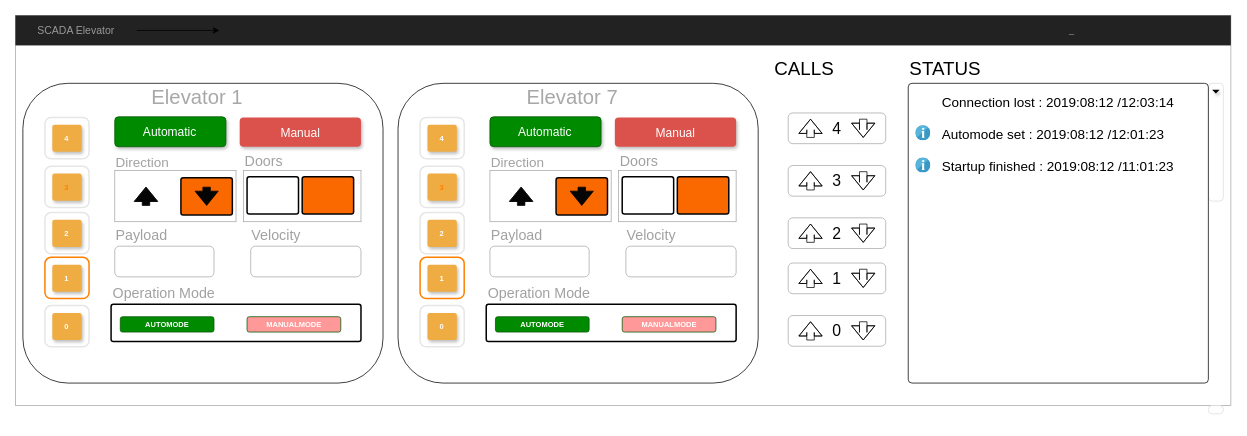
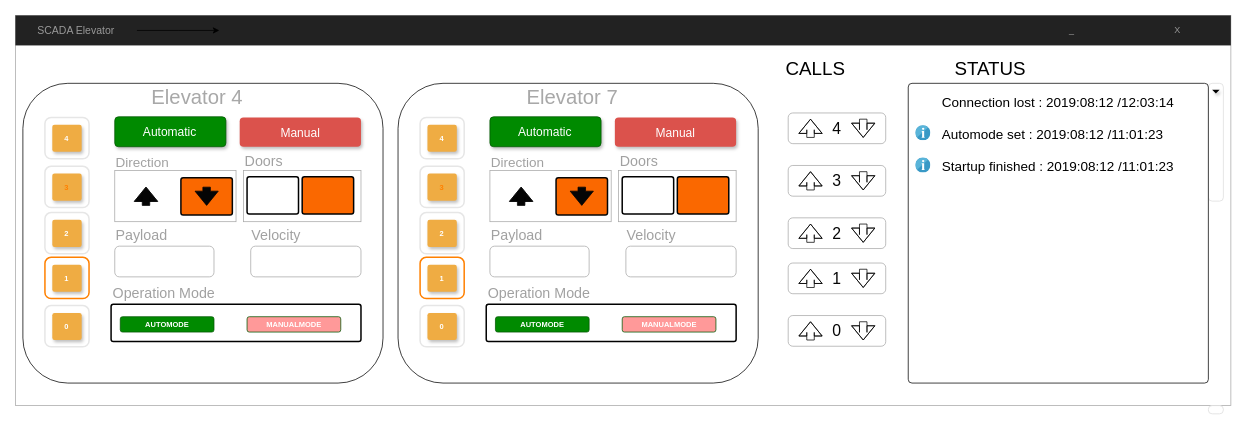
none -> (1177, 30)
(818, 68) -> (829, 68)
(953, 68) -> (998, 68)
(197, 98) -> (197, 98)
(1002, 111) -> (1002, 111)
